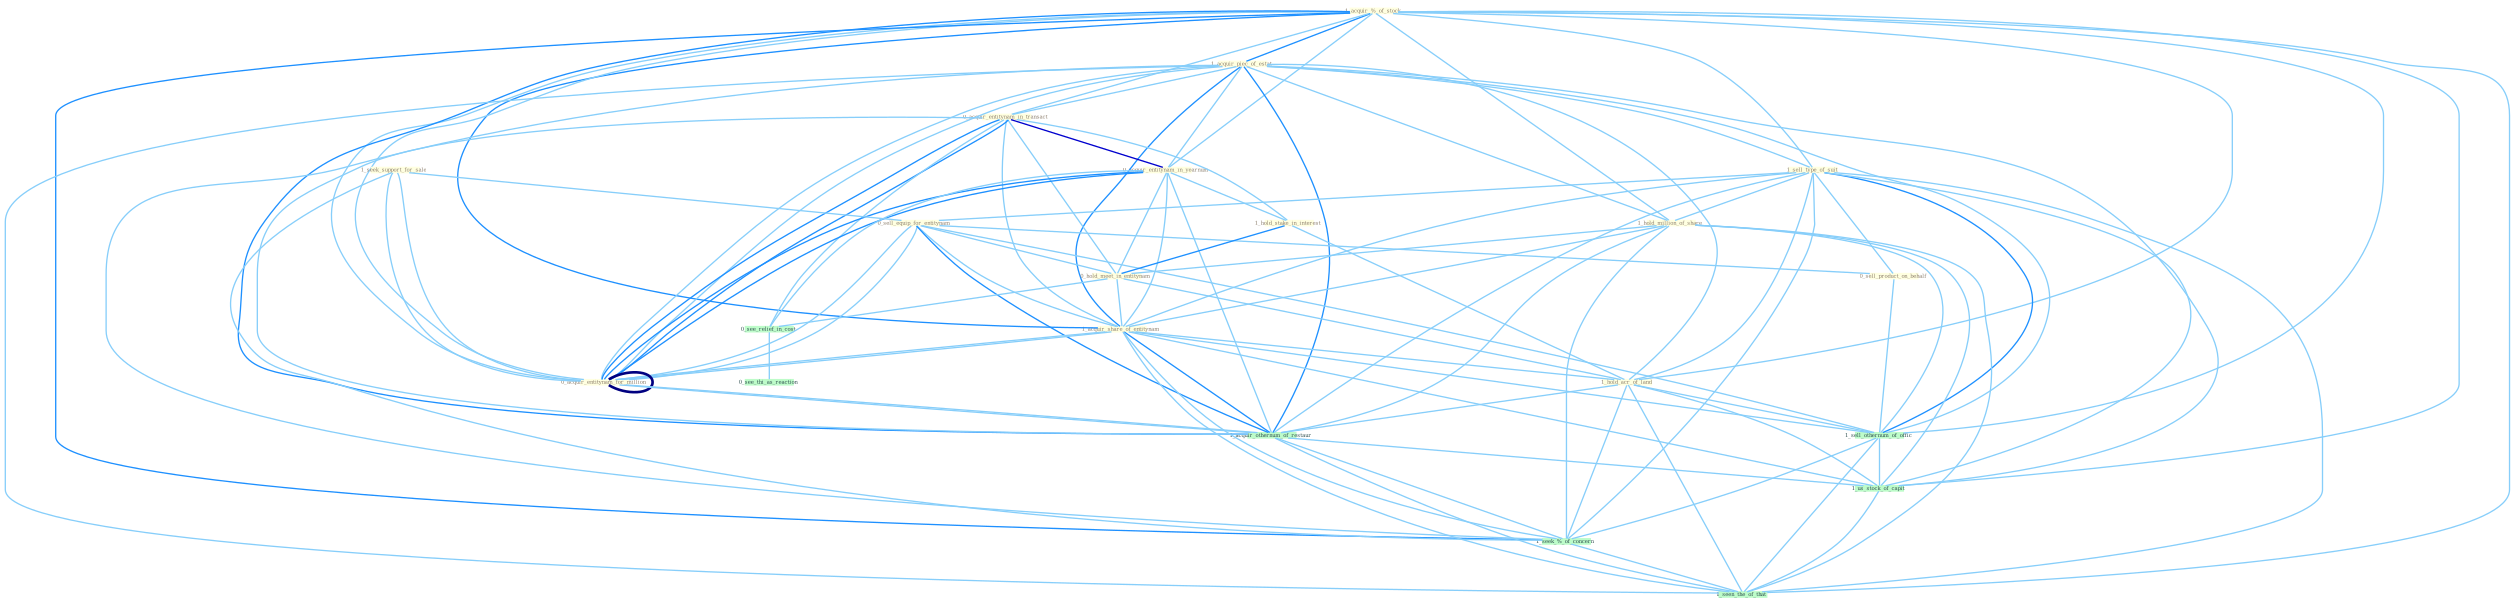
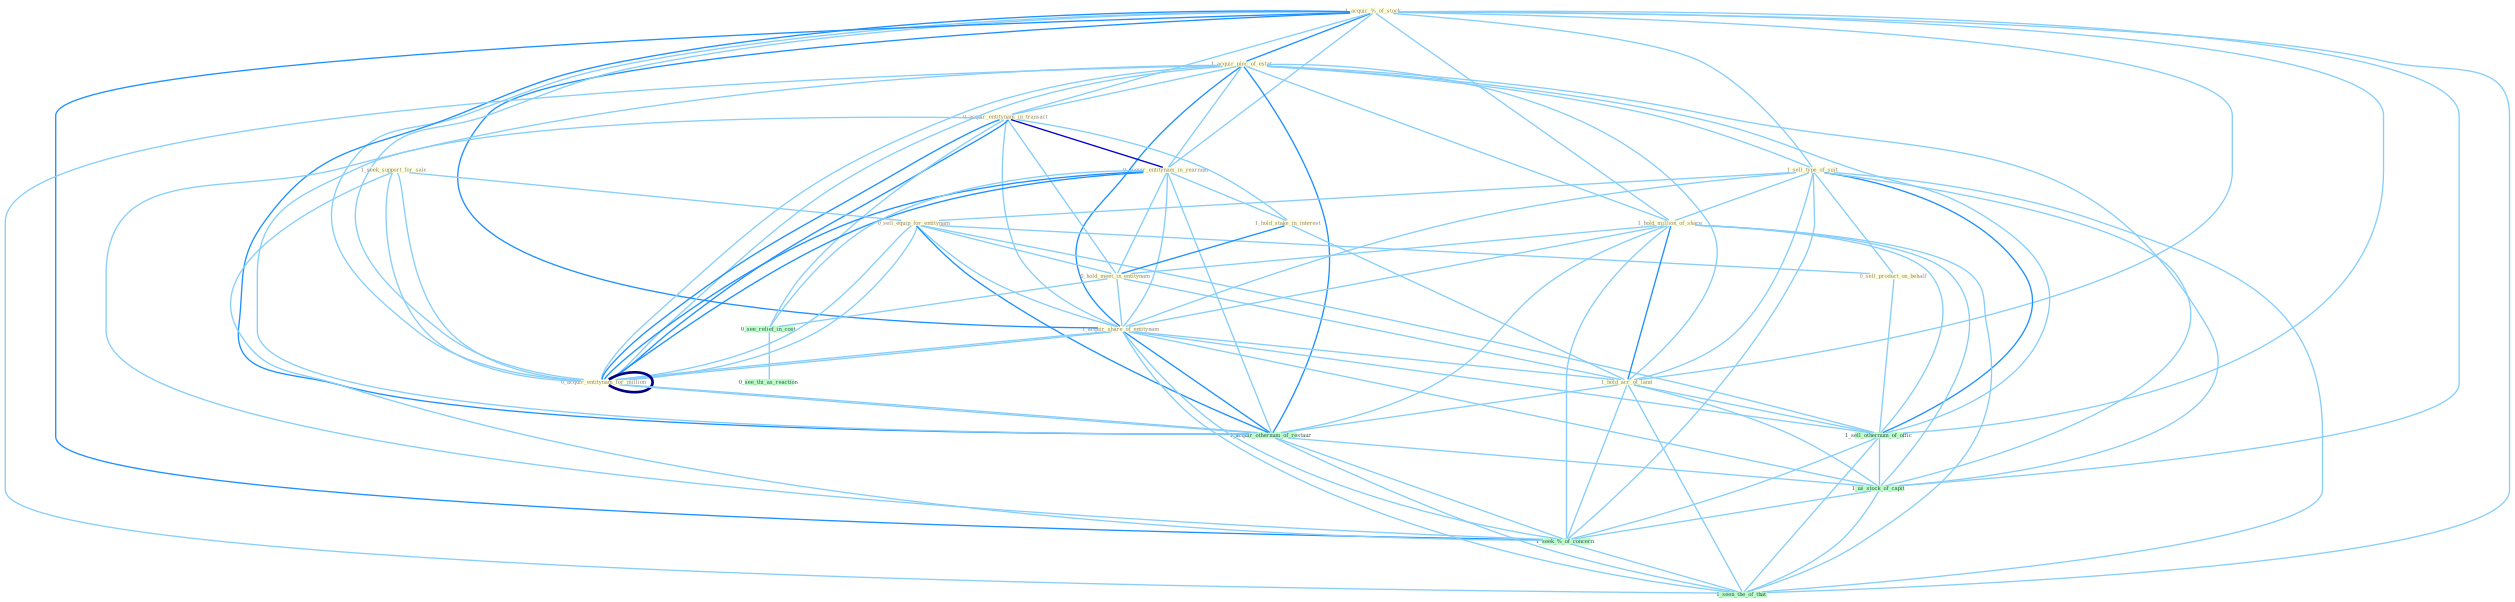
(1526, 274) -> none
none -> (1649, 303)
none -> (1723, 515)
